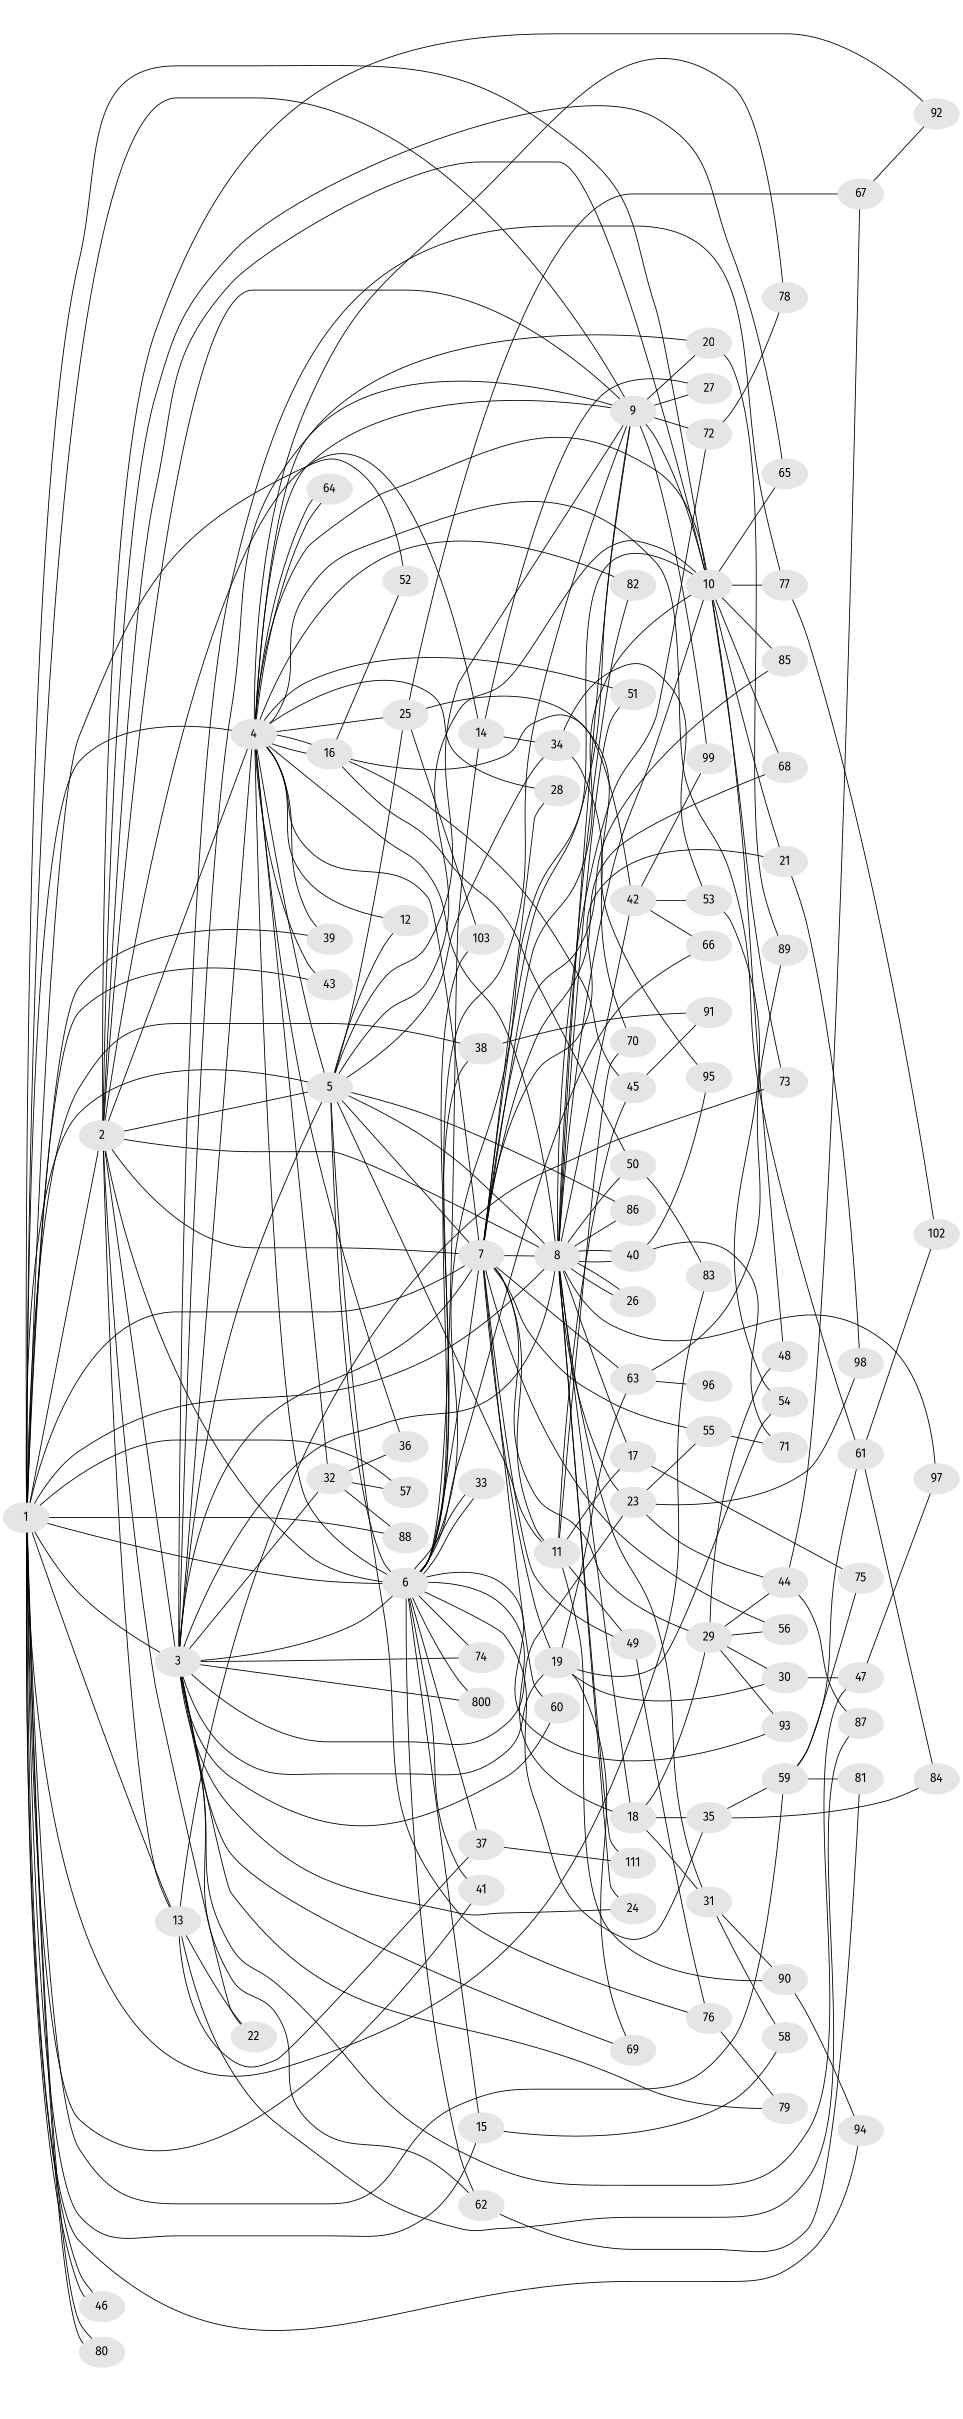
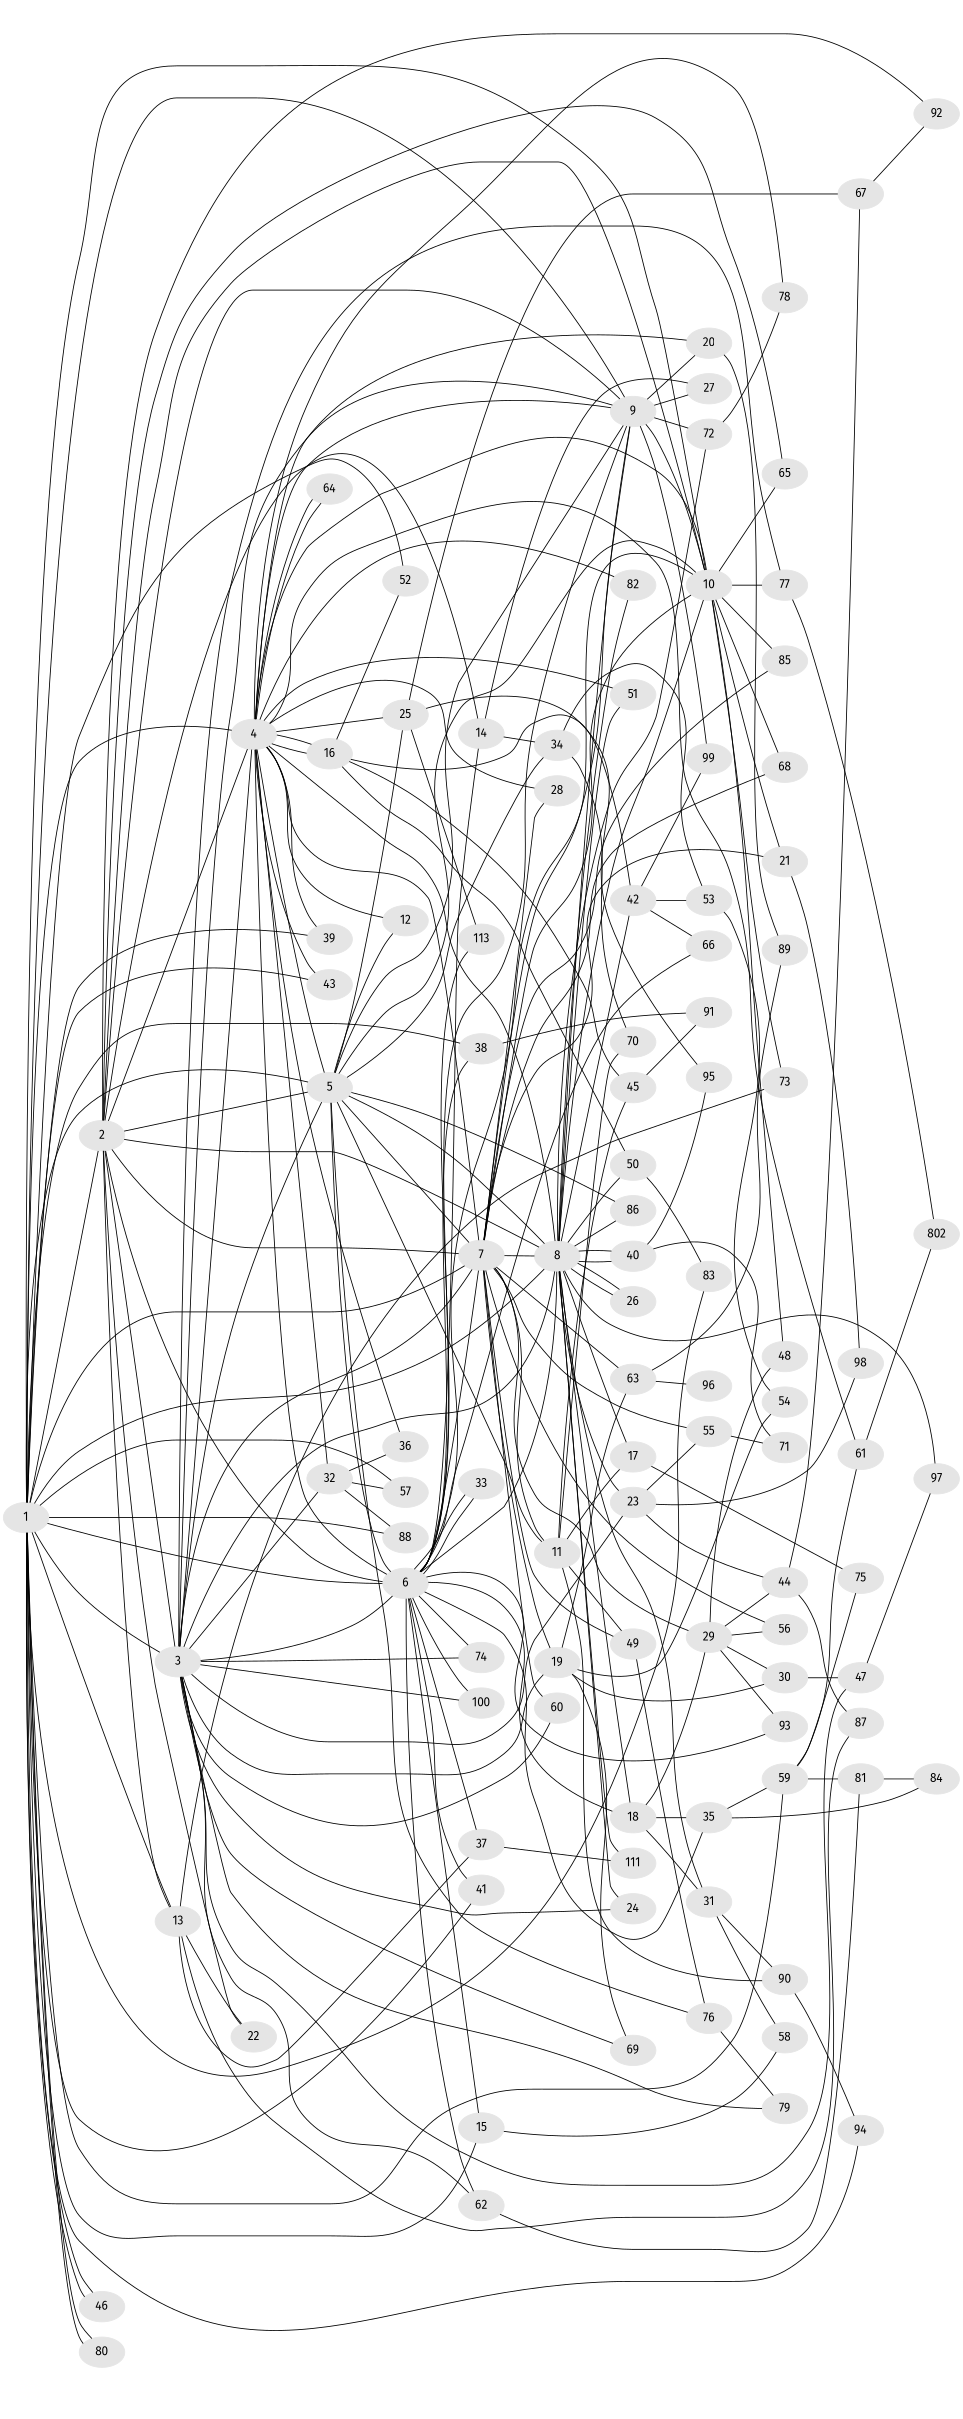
(481, 939) -> (481, 939)
(937, 1234) -> (937, 1234)
none -> (532, 1444)
(899, 1617) -> (899, 1779)
(481, 1703) -> (481, 1703)
